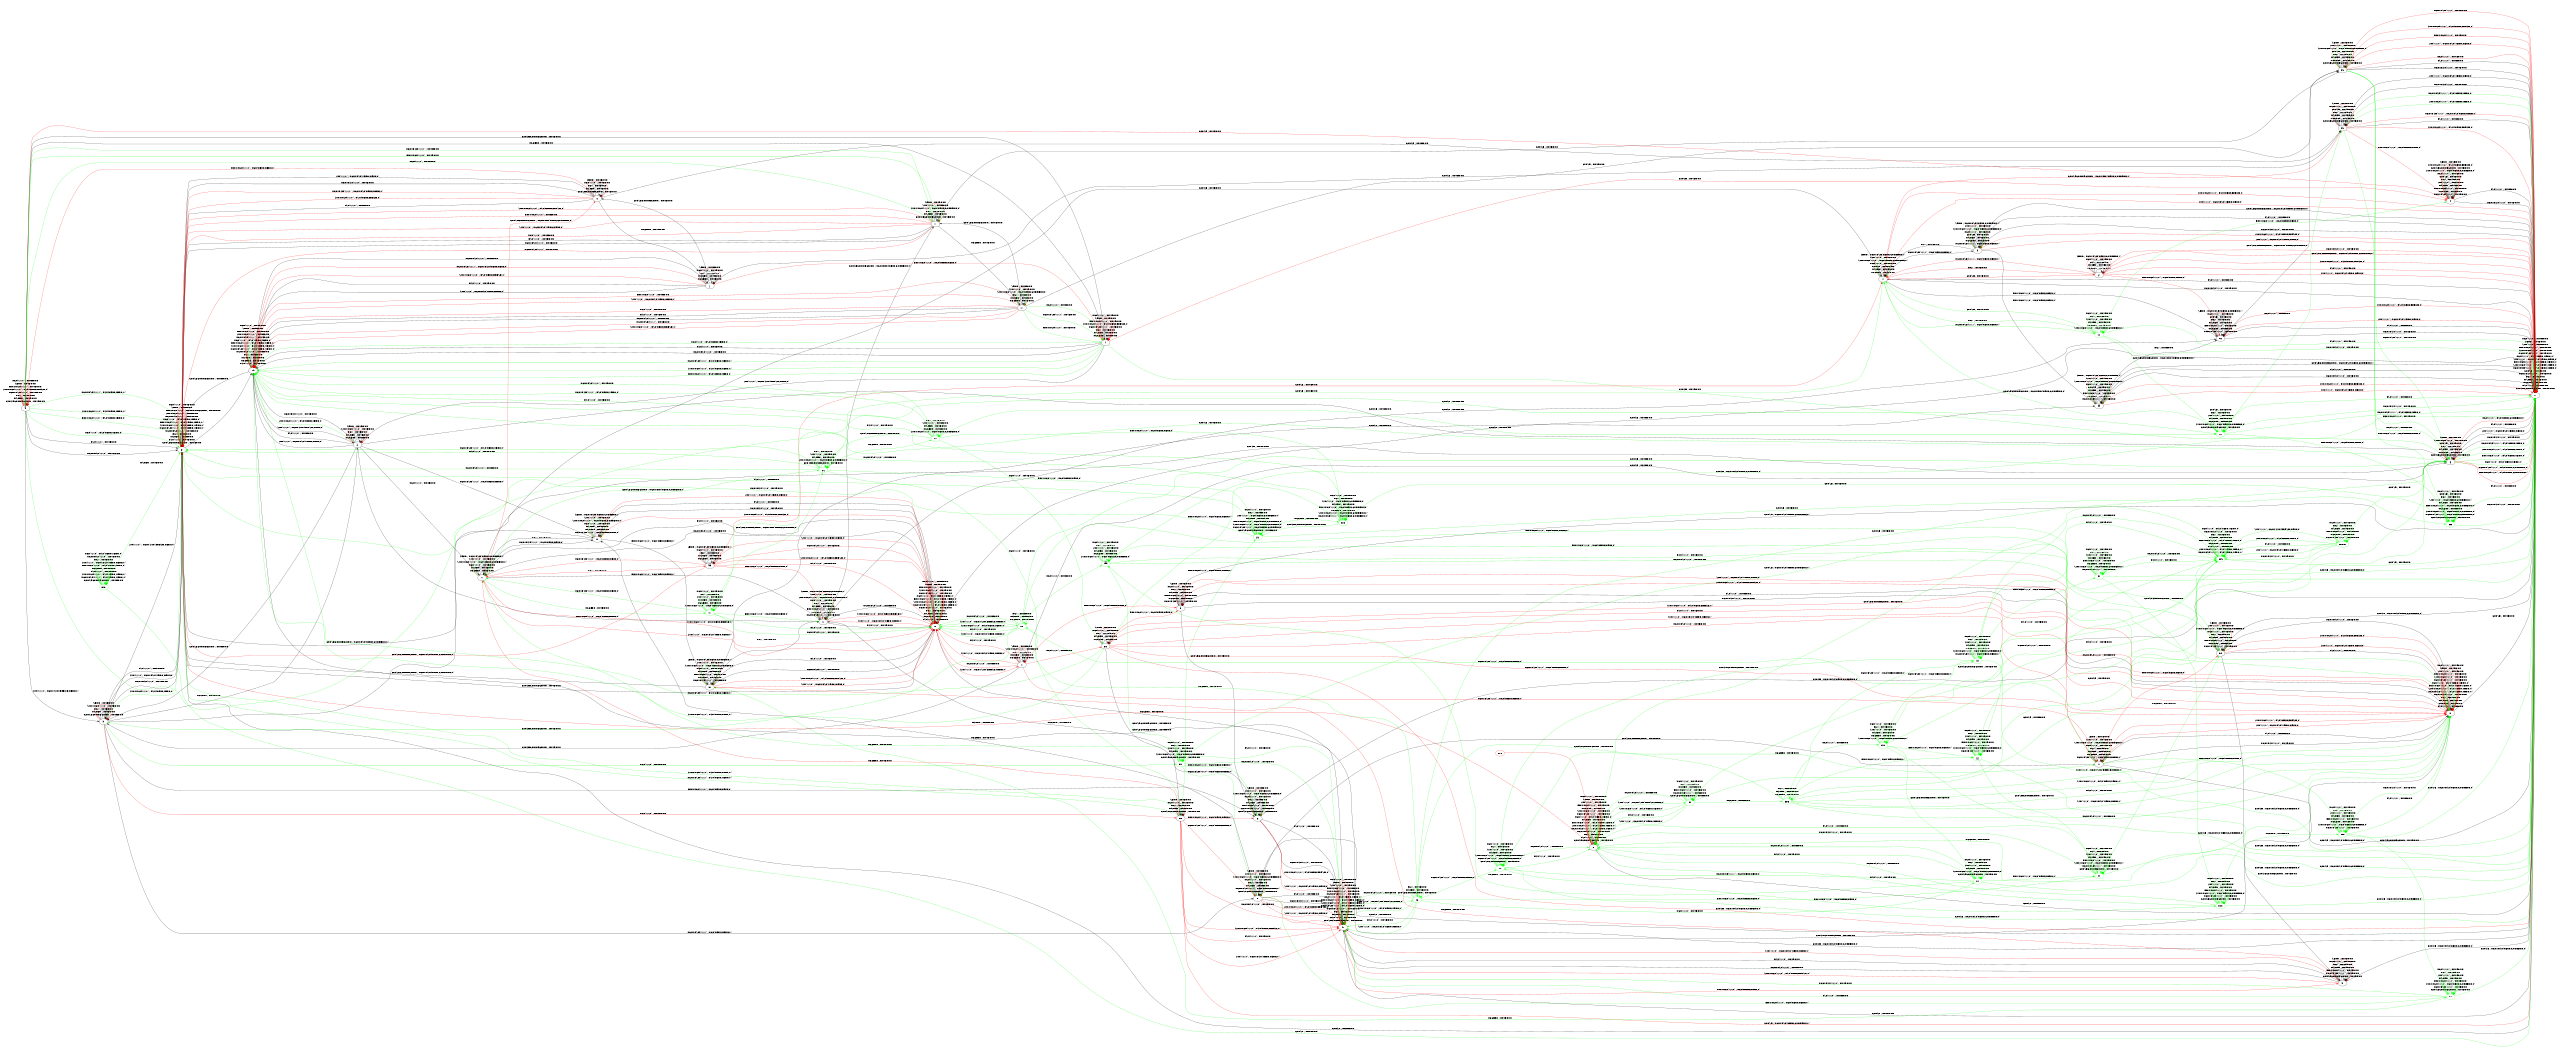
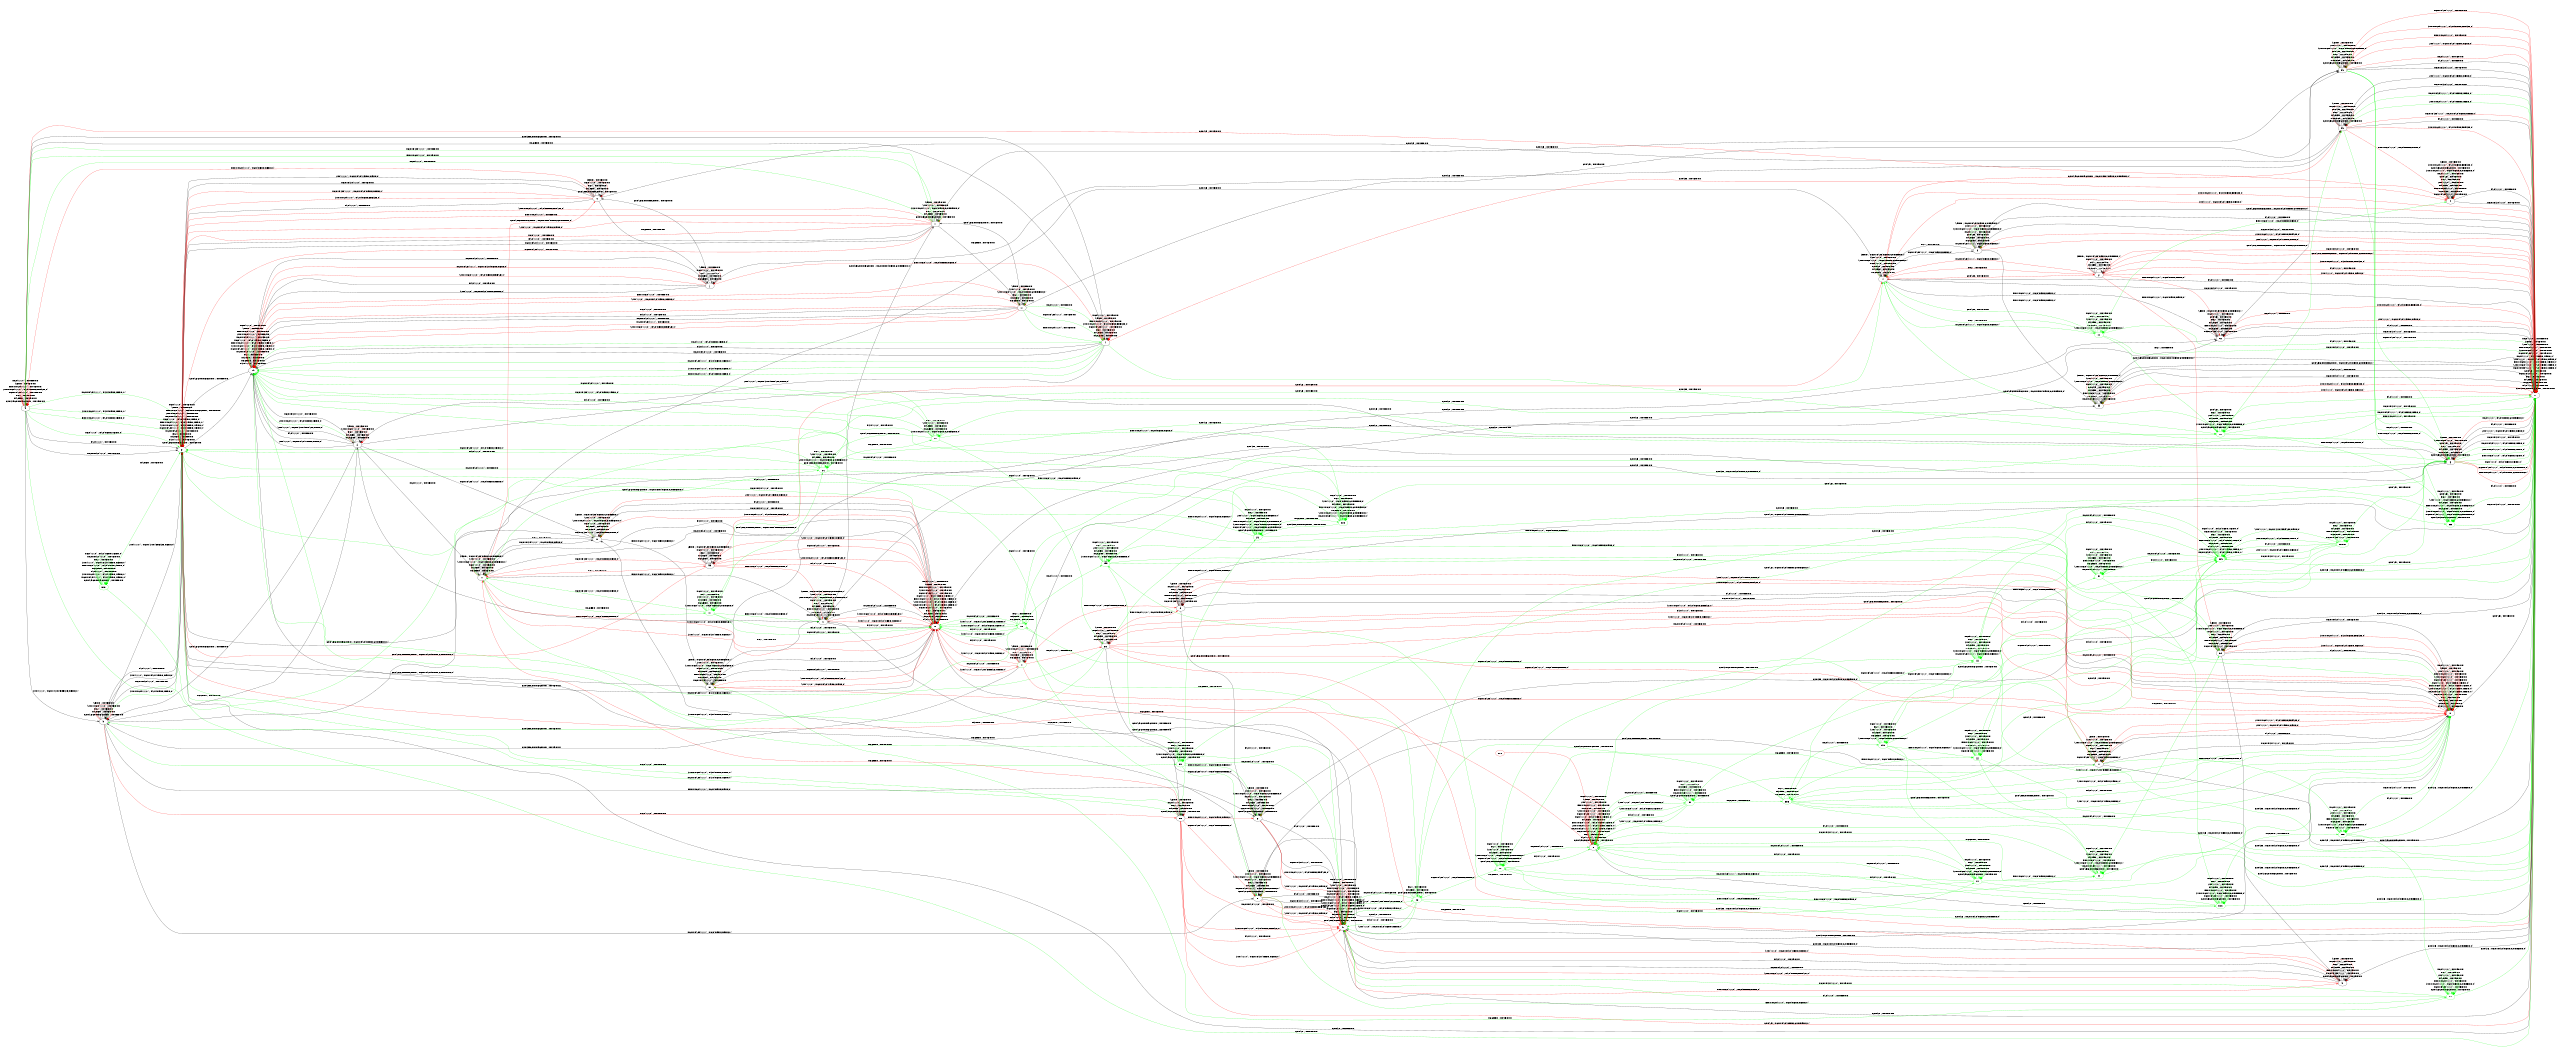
(1022, 665) -> (1022, 665)
(2144, 693) -> (2197, 441)
